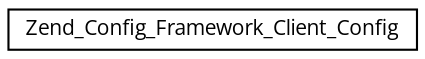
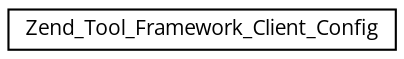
(213, 30) -> (202, 30)
